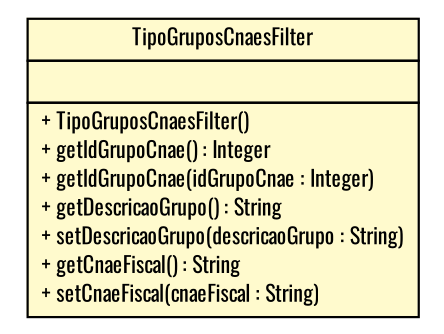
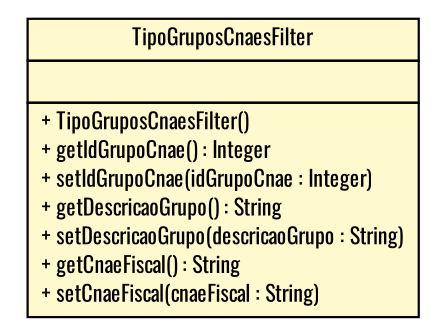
(208, 180) -> (207, 180)
